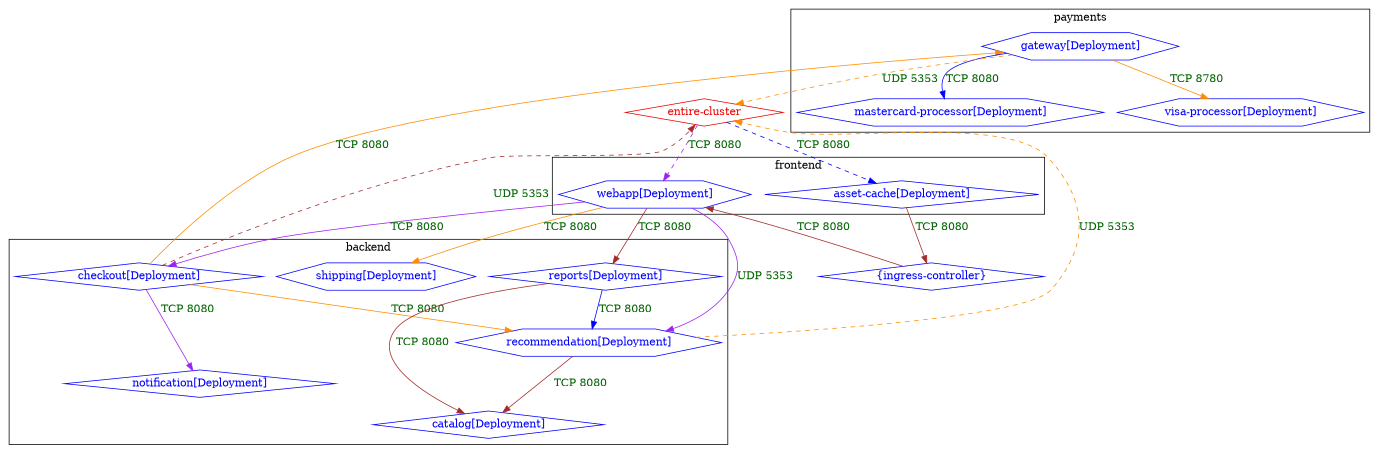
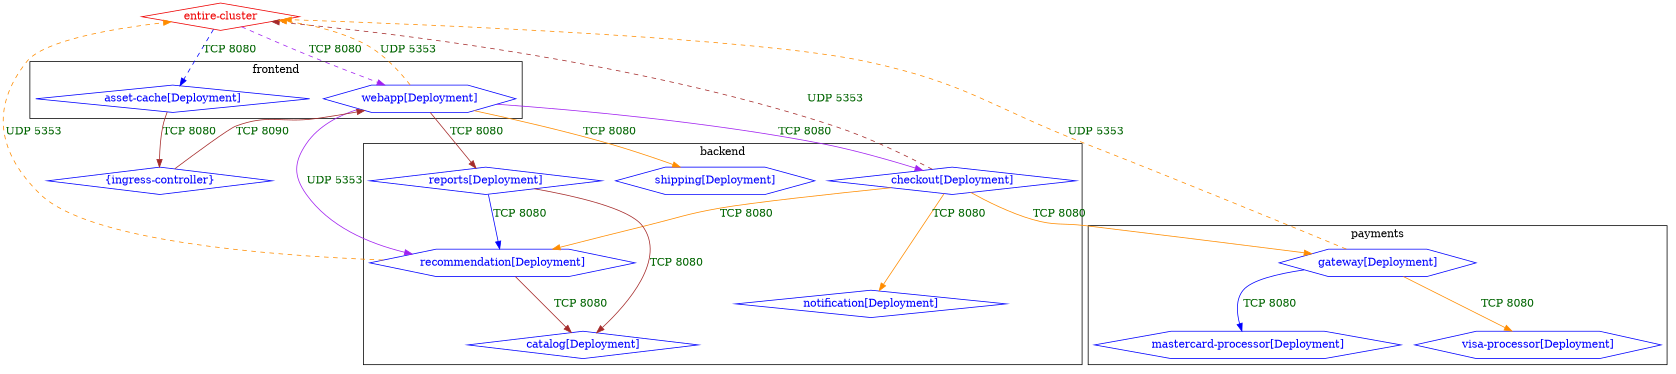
none -> (356, 40)
(1197, 79) -> (1508, 304)
(824, 228) -> (262, 132)
(167, 327) -> (914, 239)
